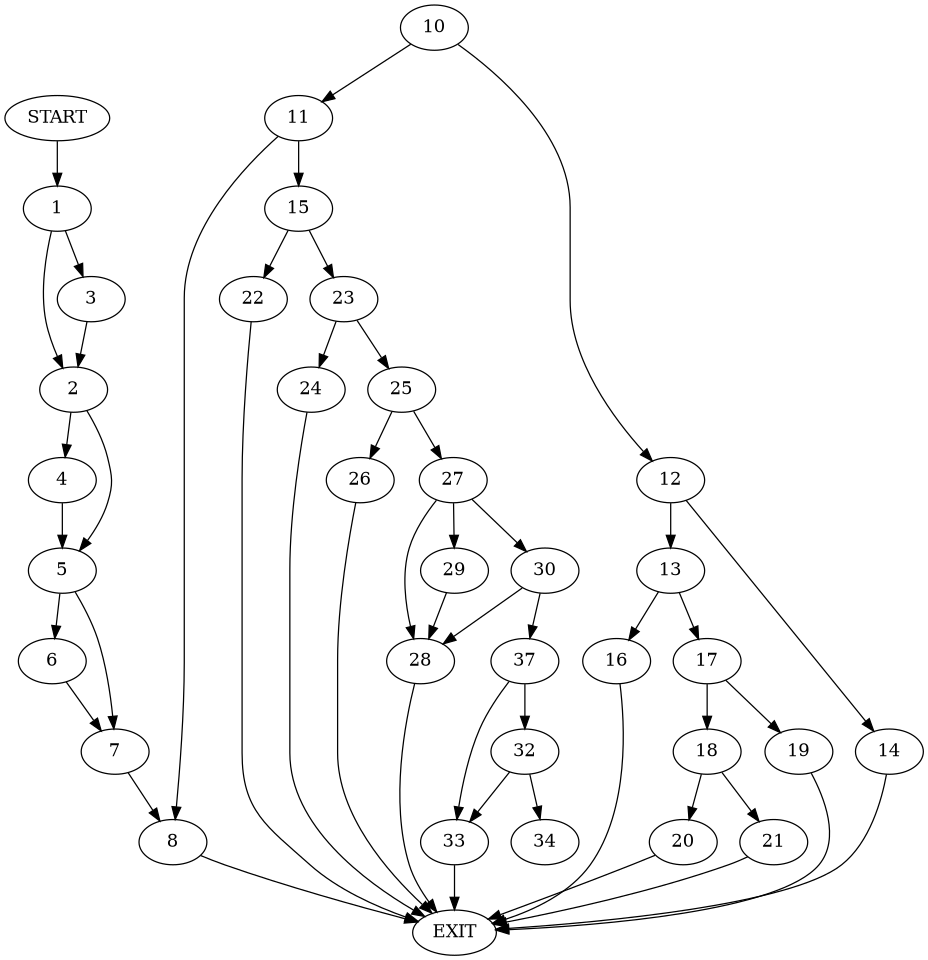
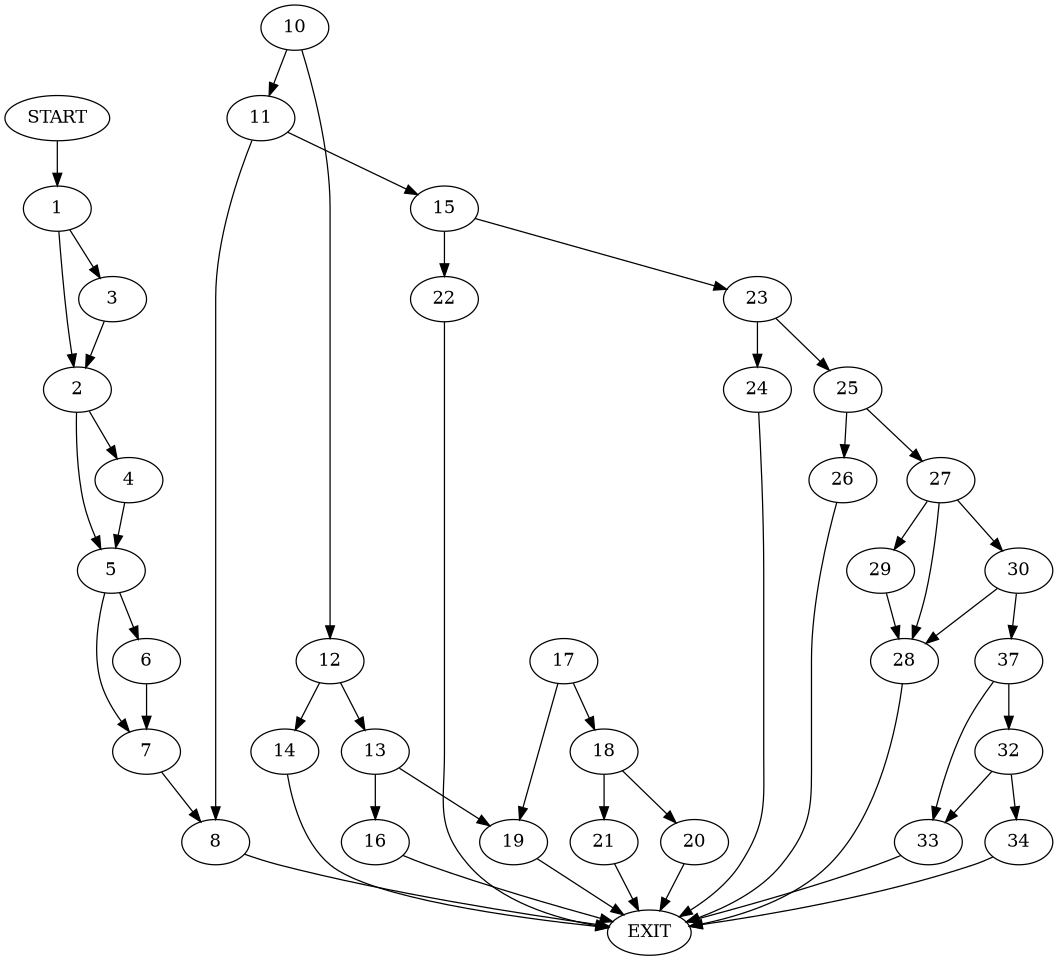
(686, 610) -> (435, 791)
none -> (849, 898)
